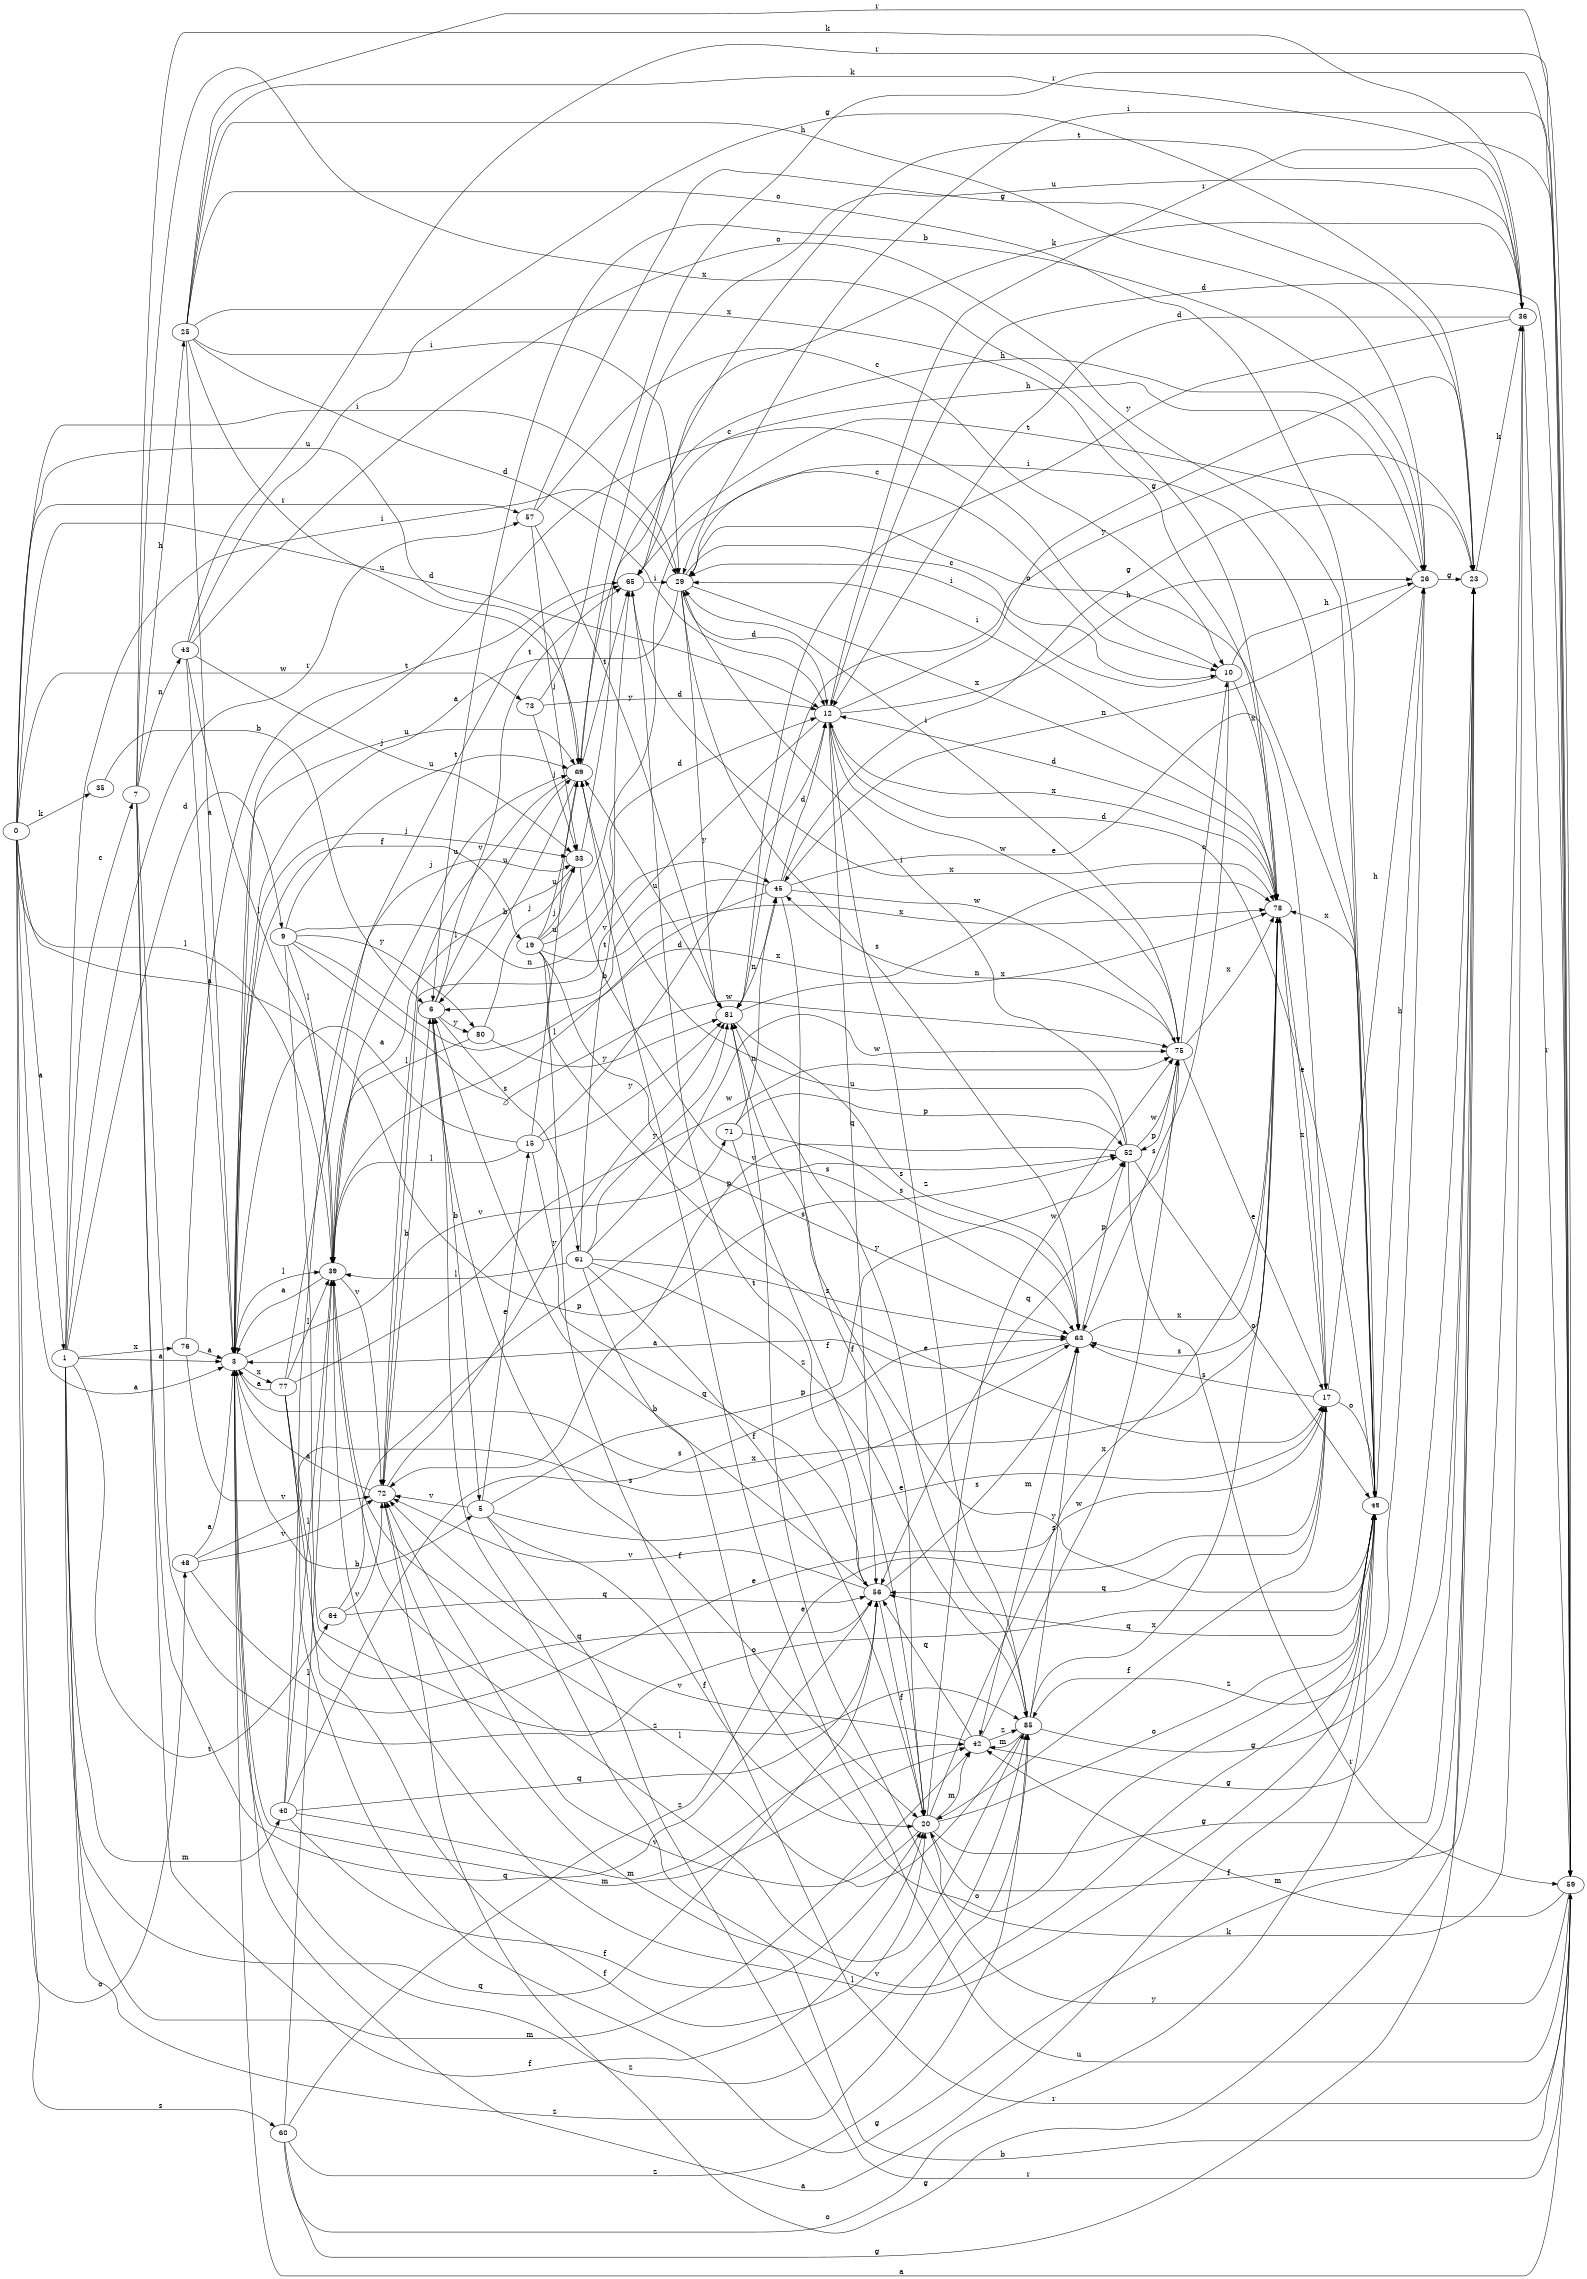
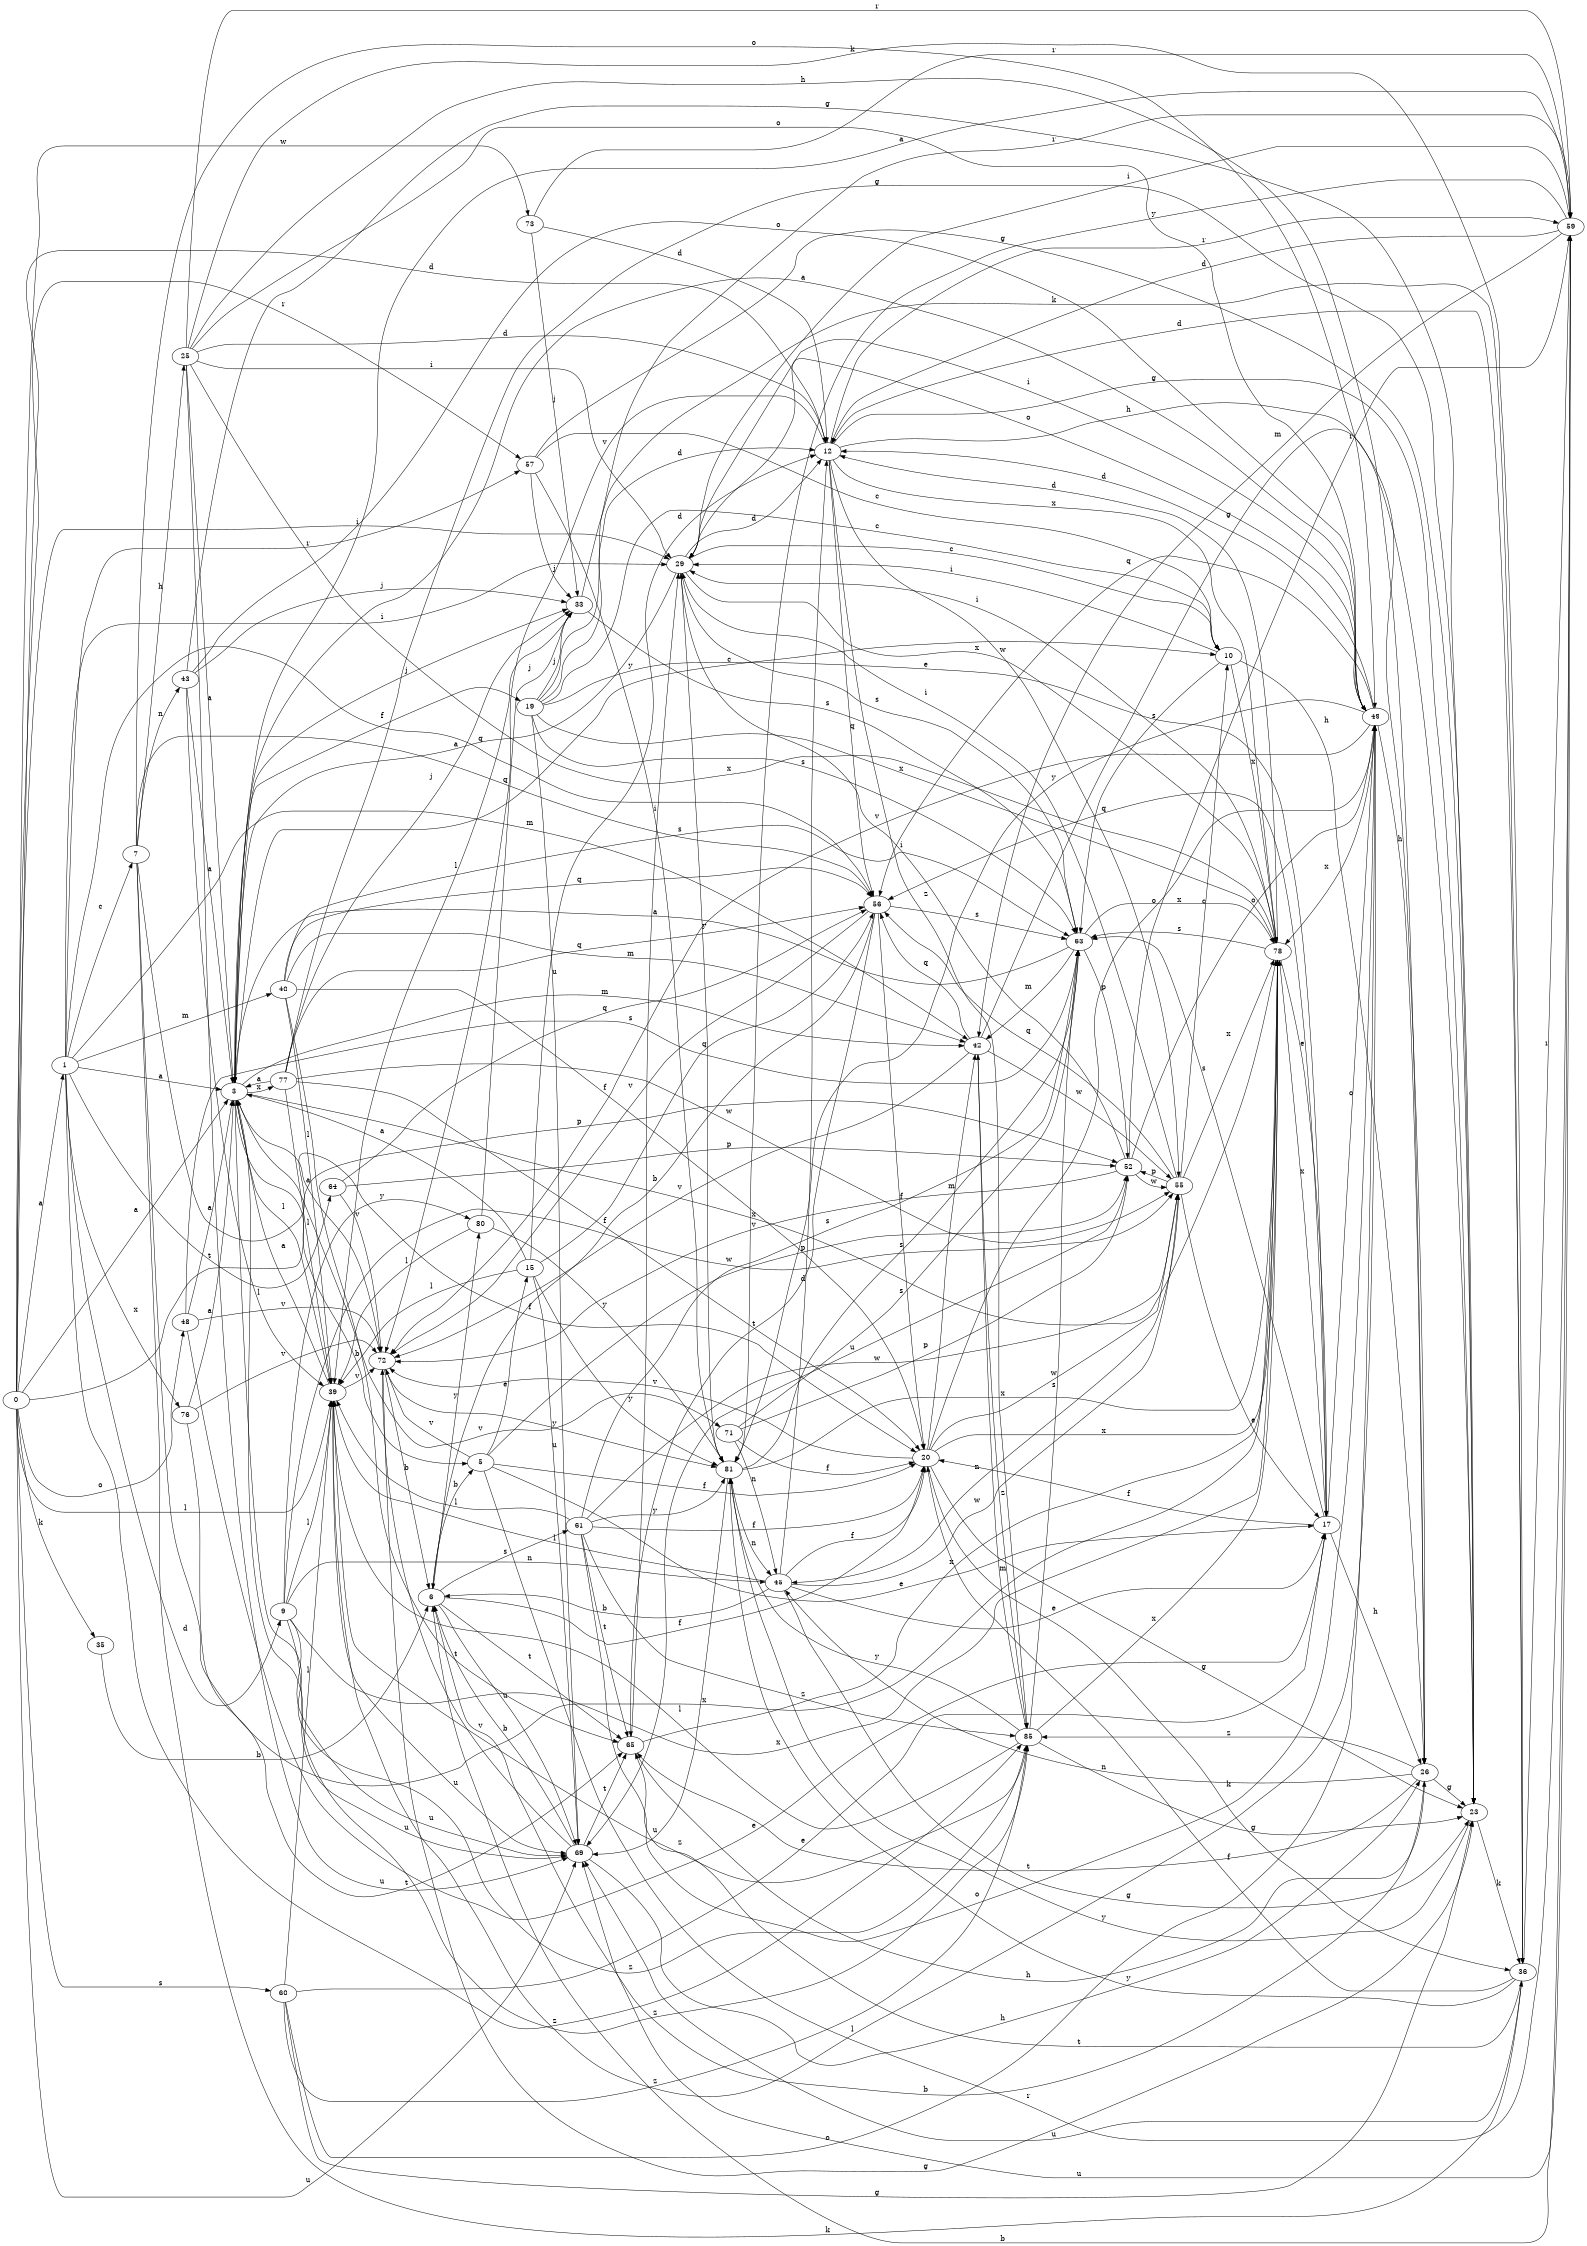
(1535, 55) -> none
(1179, 1051) -> (1179, 1186)
